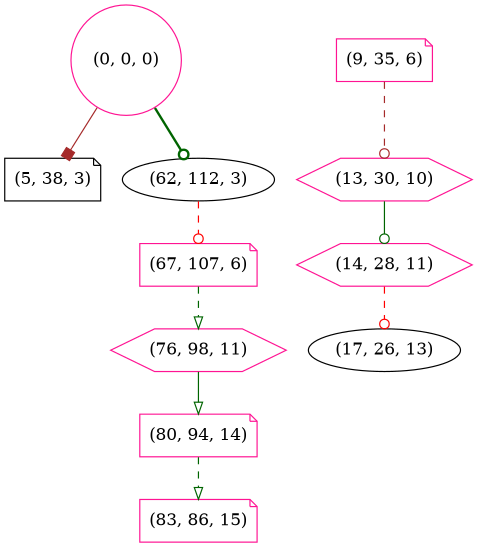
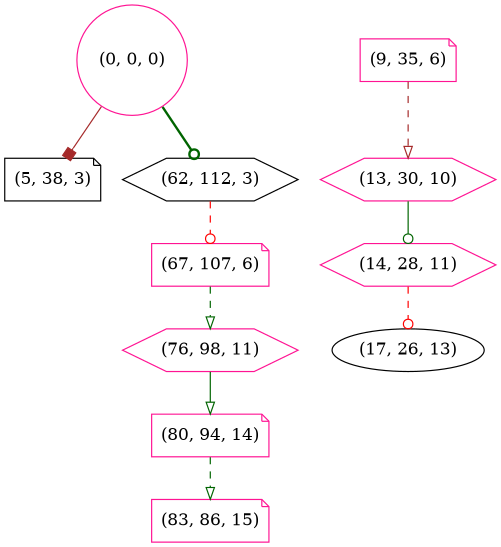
(384, 115) -> (408, 114)
(198, 180) -> (210, 180)
